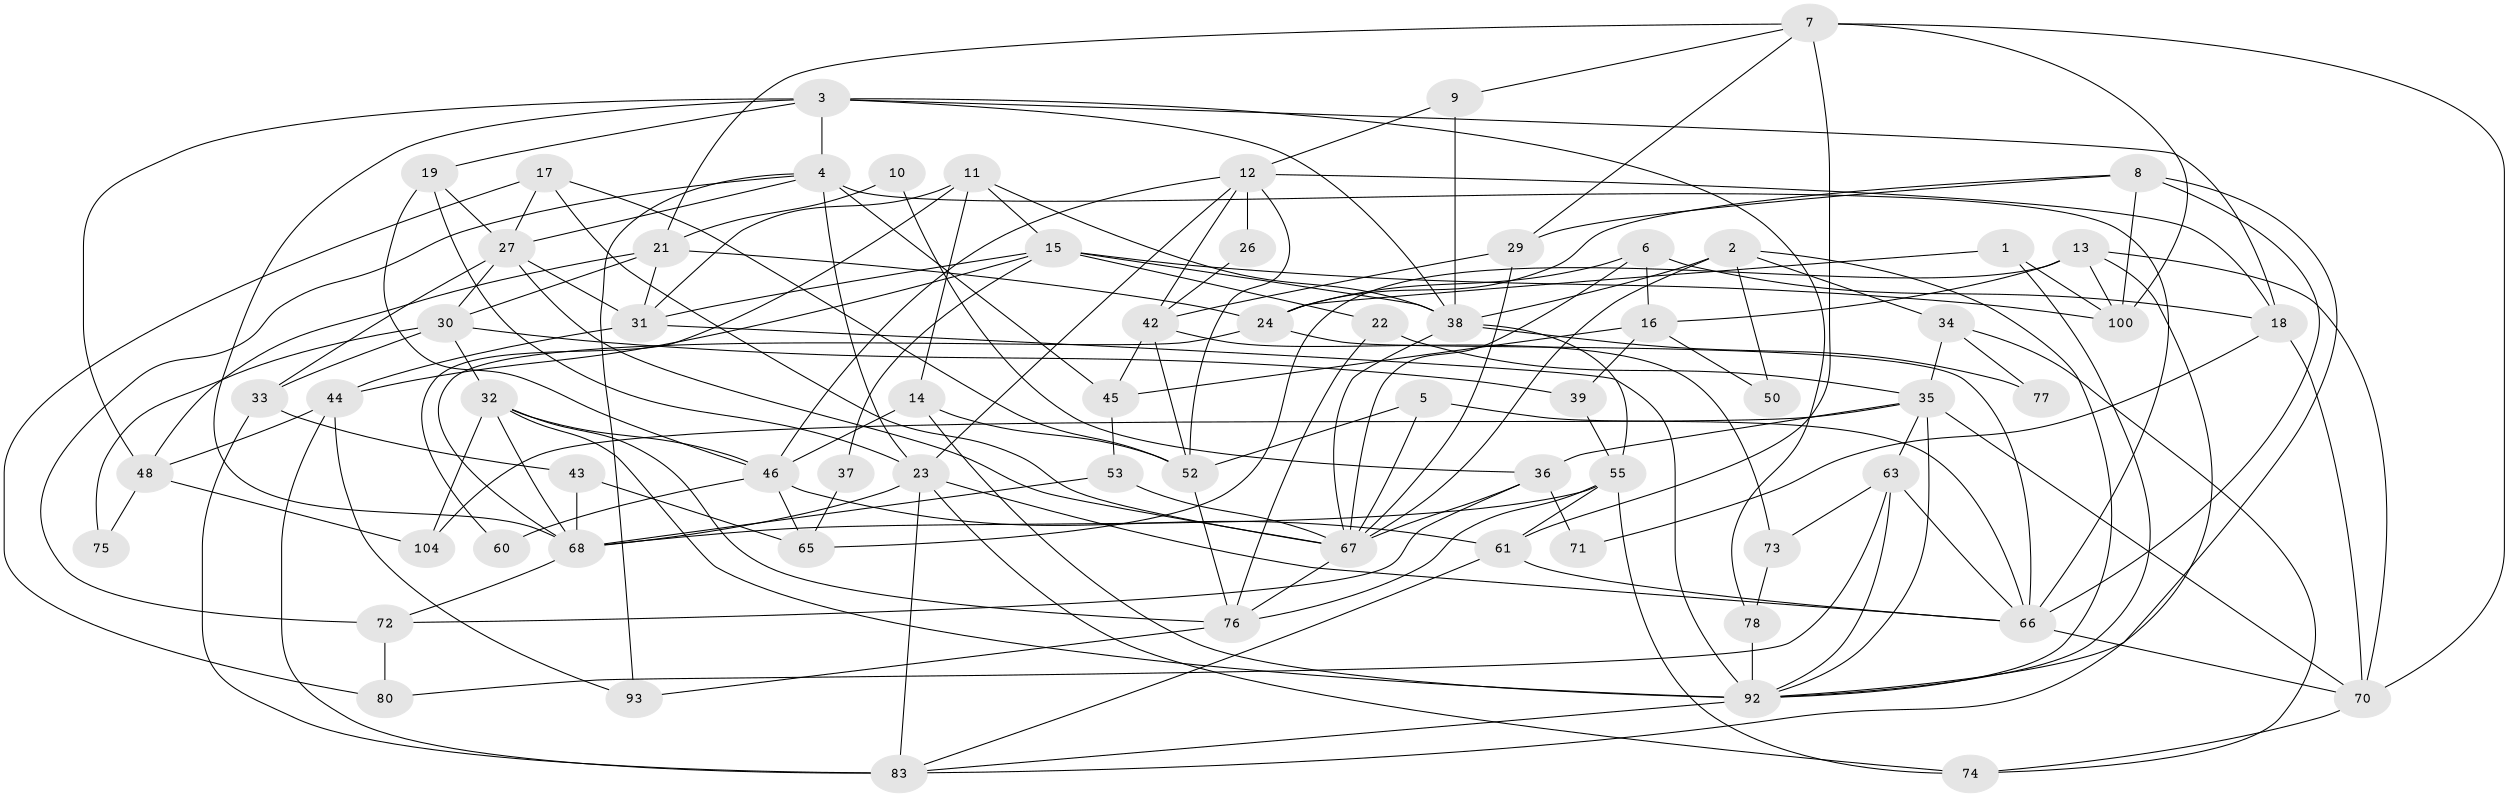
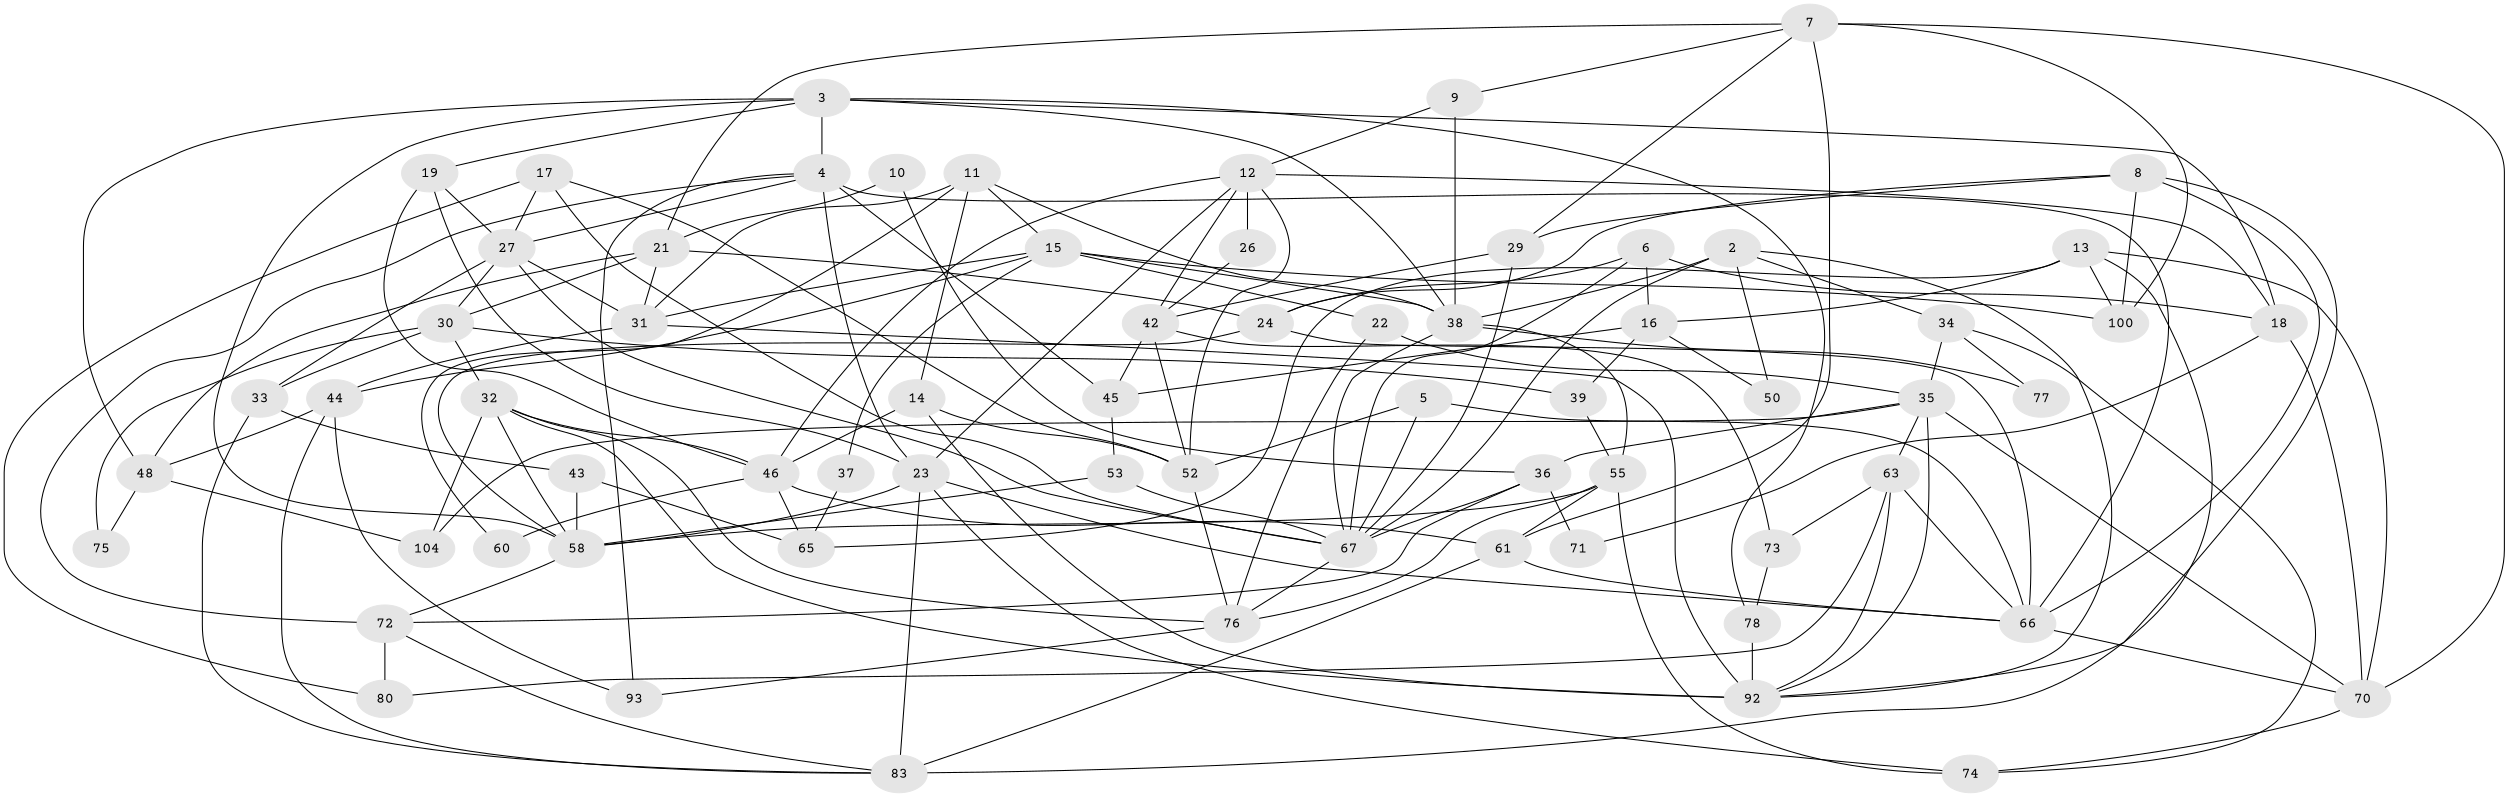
(2006, 248) -> none
(577, 549) -> (577, 549)
(1326, 736) -> (632, 727)
